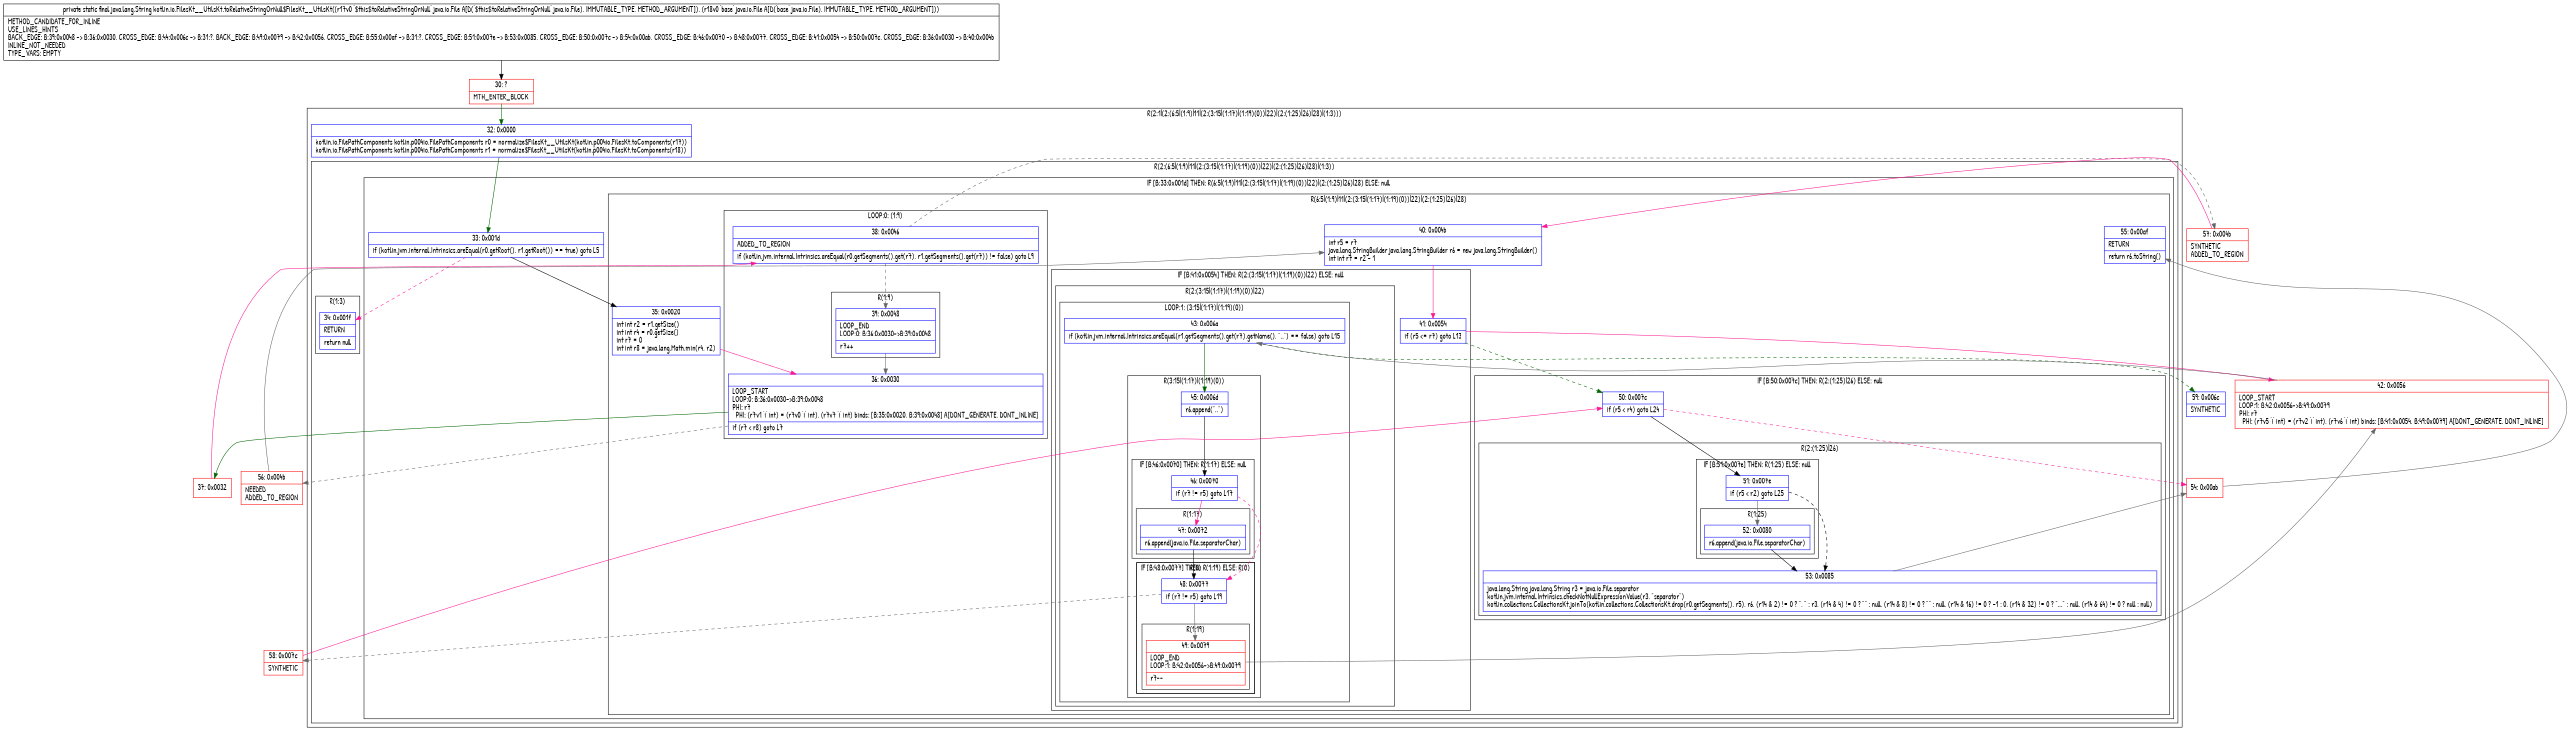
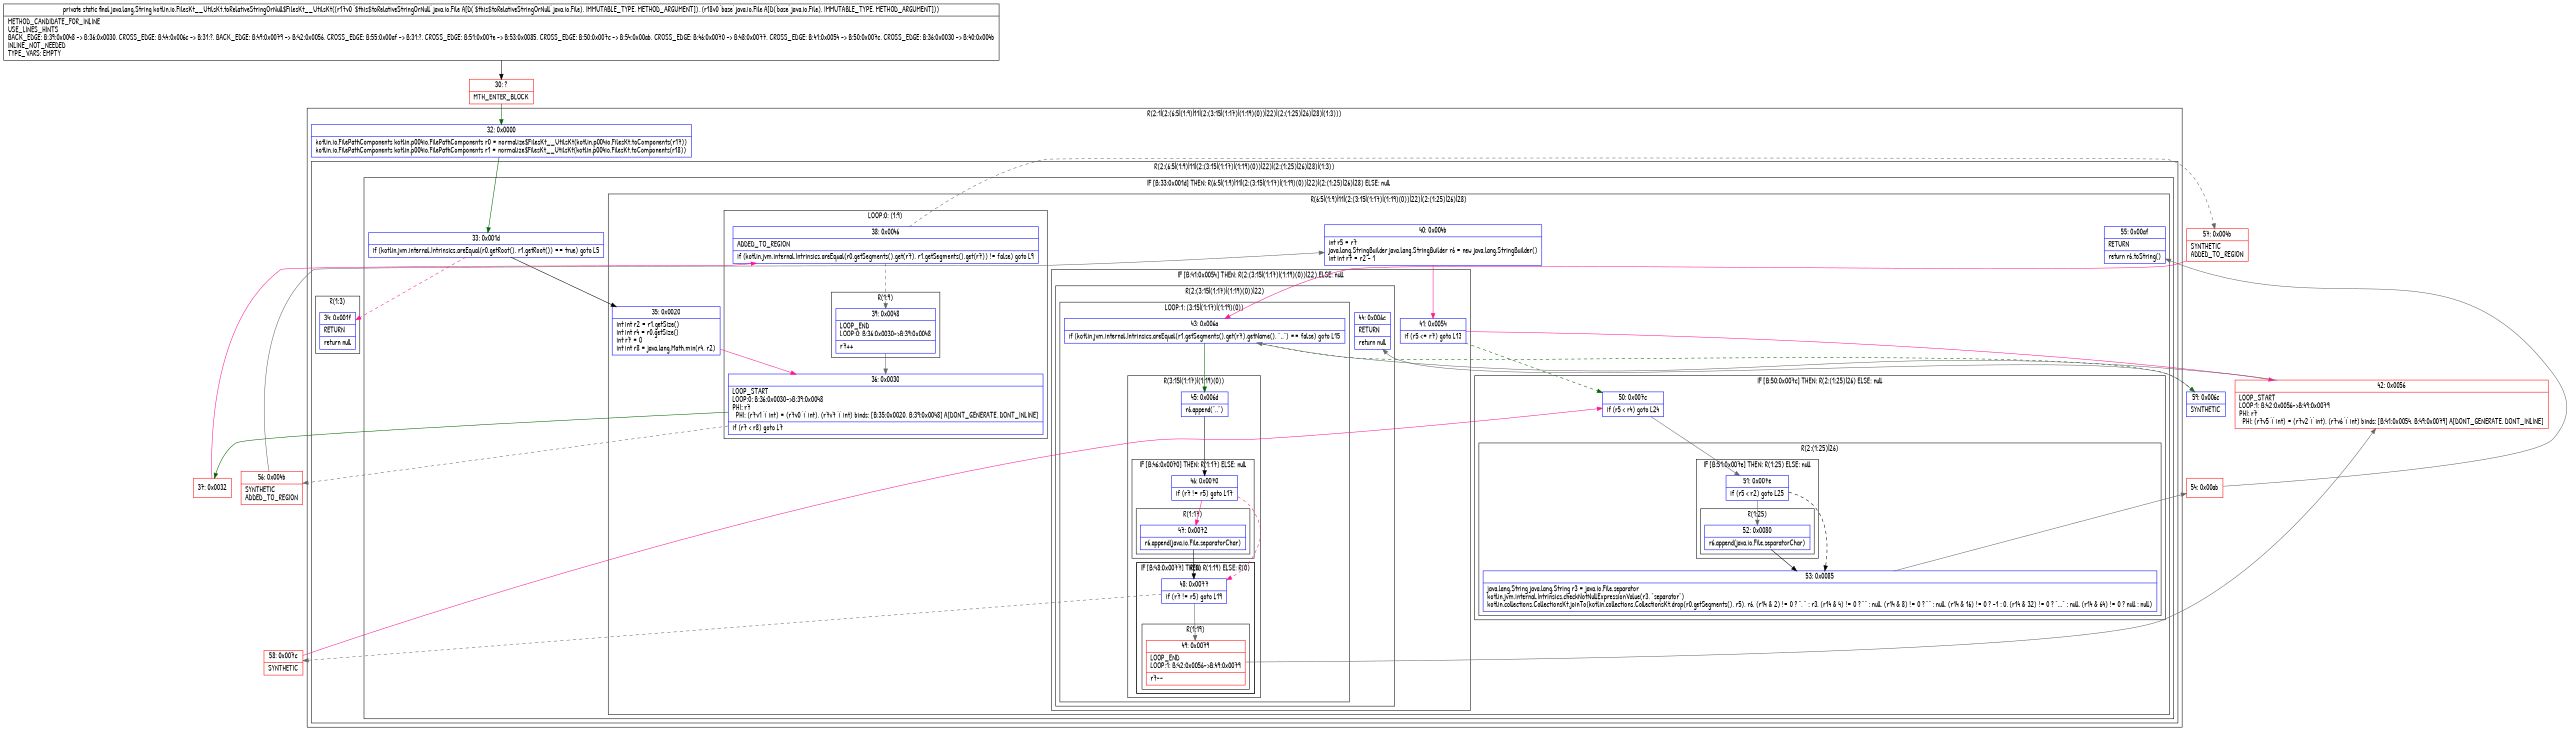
(1933, 174) -> (1704, 267)
none -> (1373, 331)
(1697, 447) -> (1697, 447)
(1922, 447) -> none
(256, 490) -> (261, 490)
